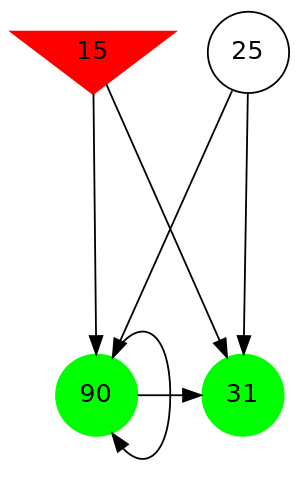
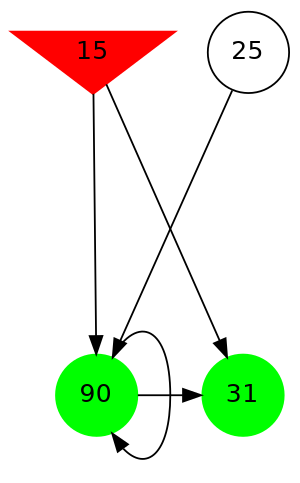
(246, 215) -> none
